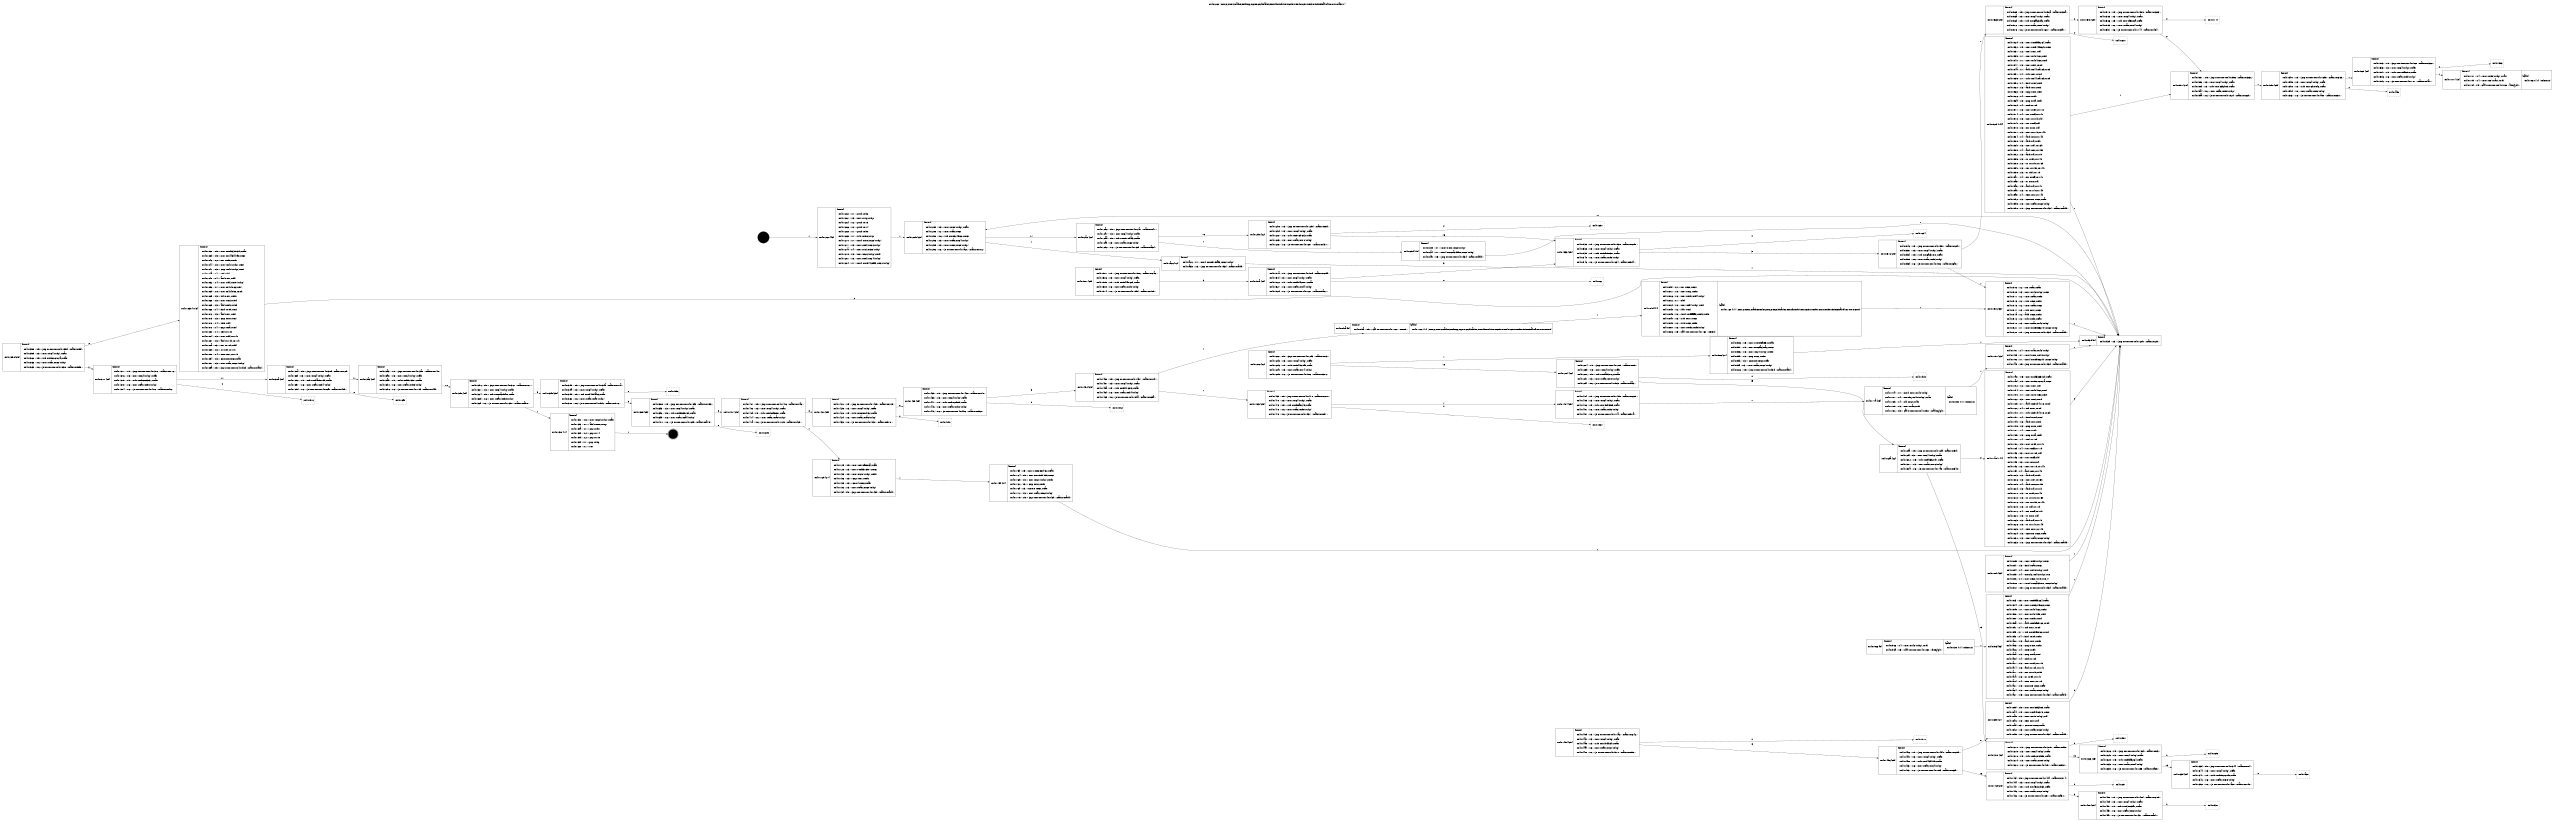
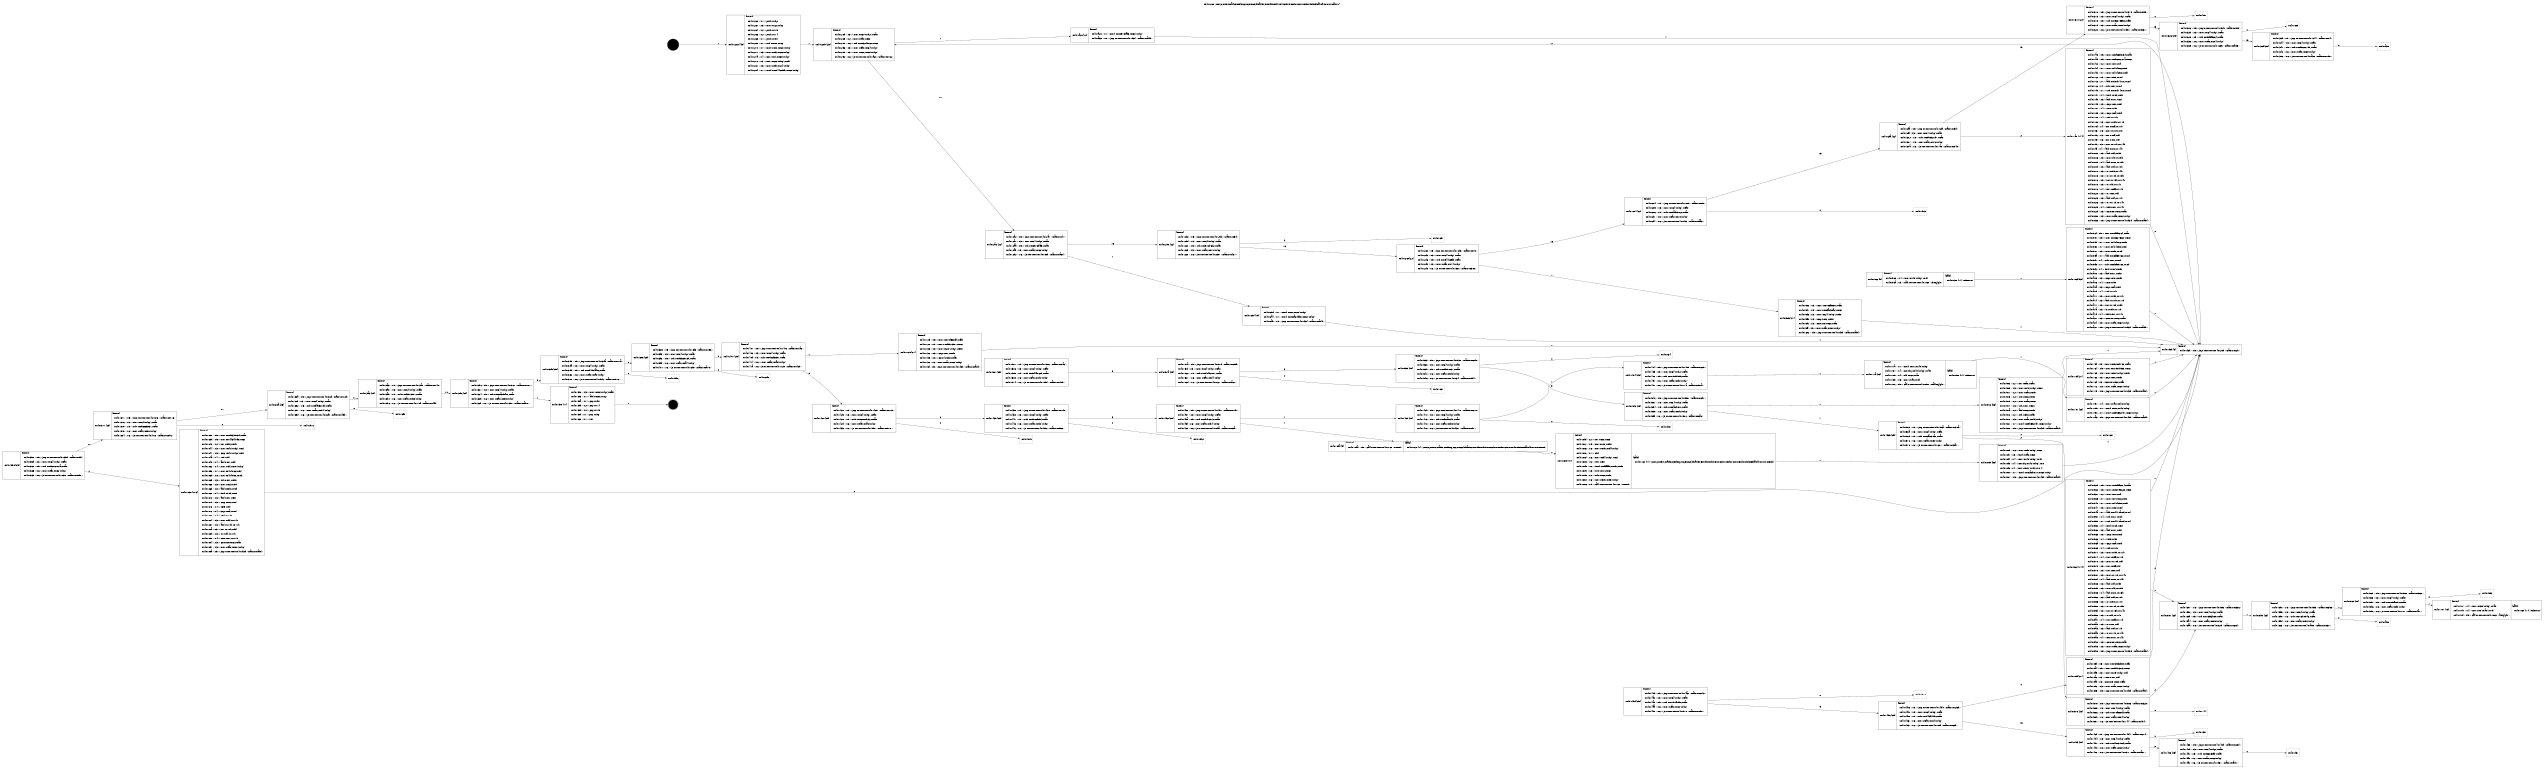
(1443, 236) -> (1318, 252)
(1923, 309) -> (1877, 462)
(942, 480) -> (1570, 347)
